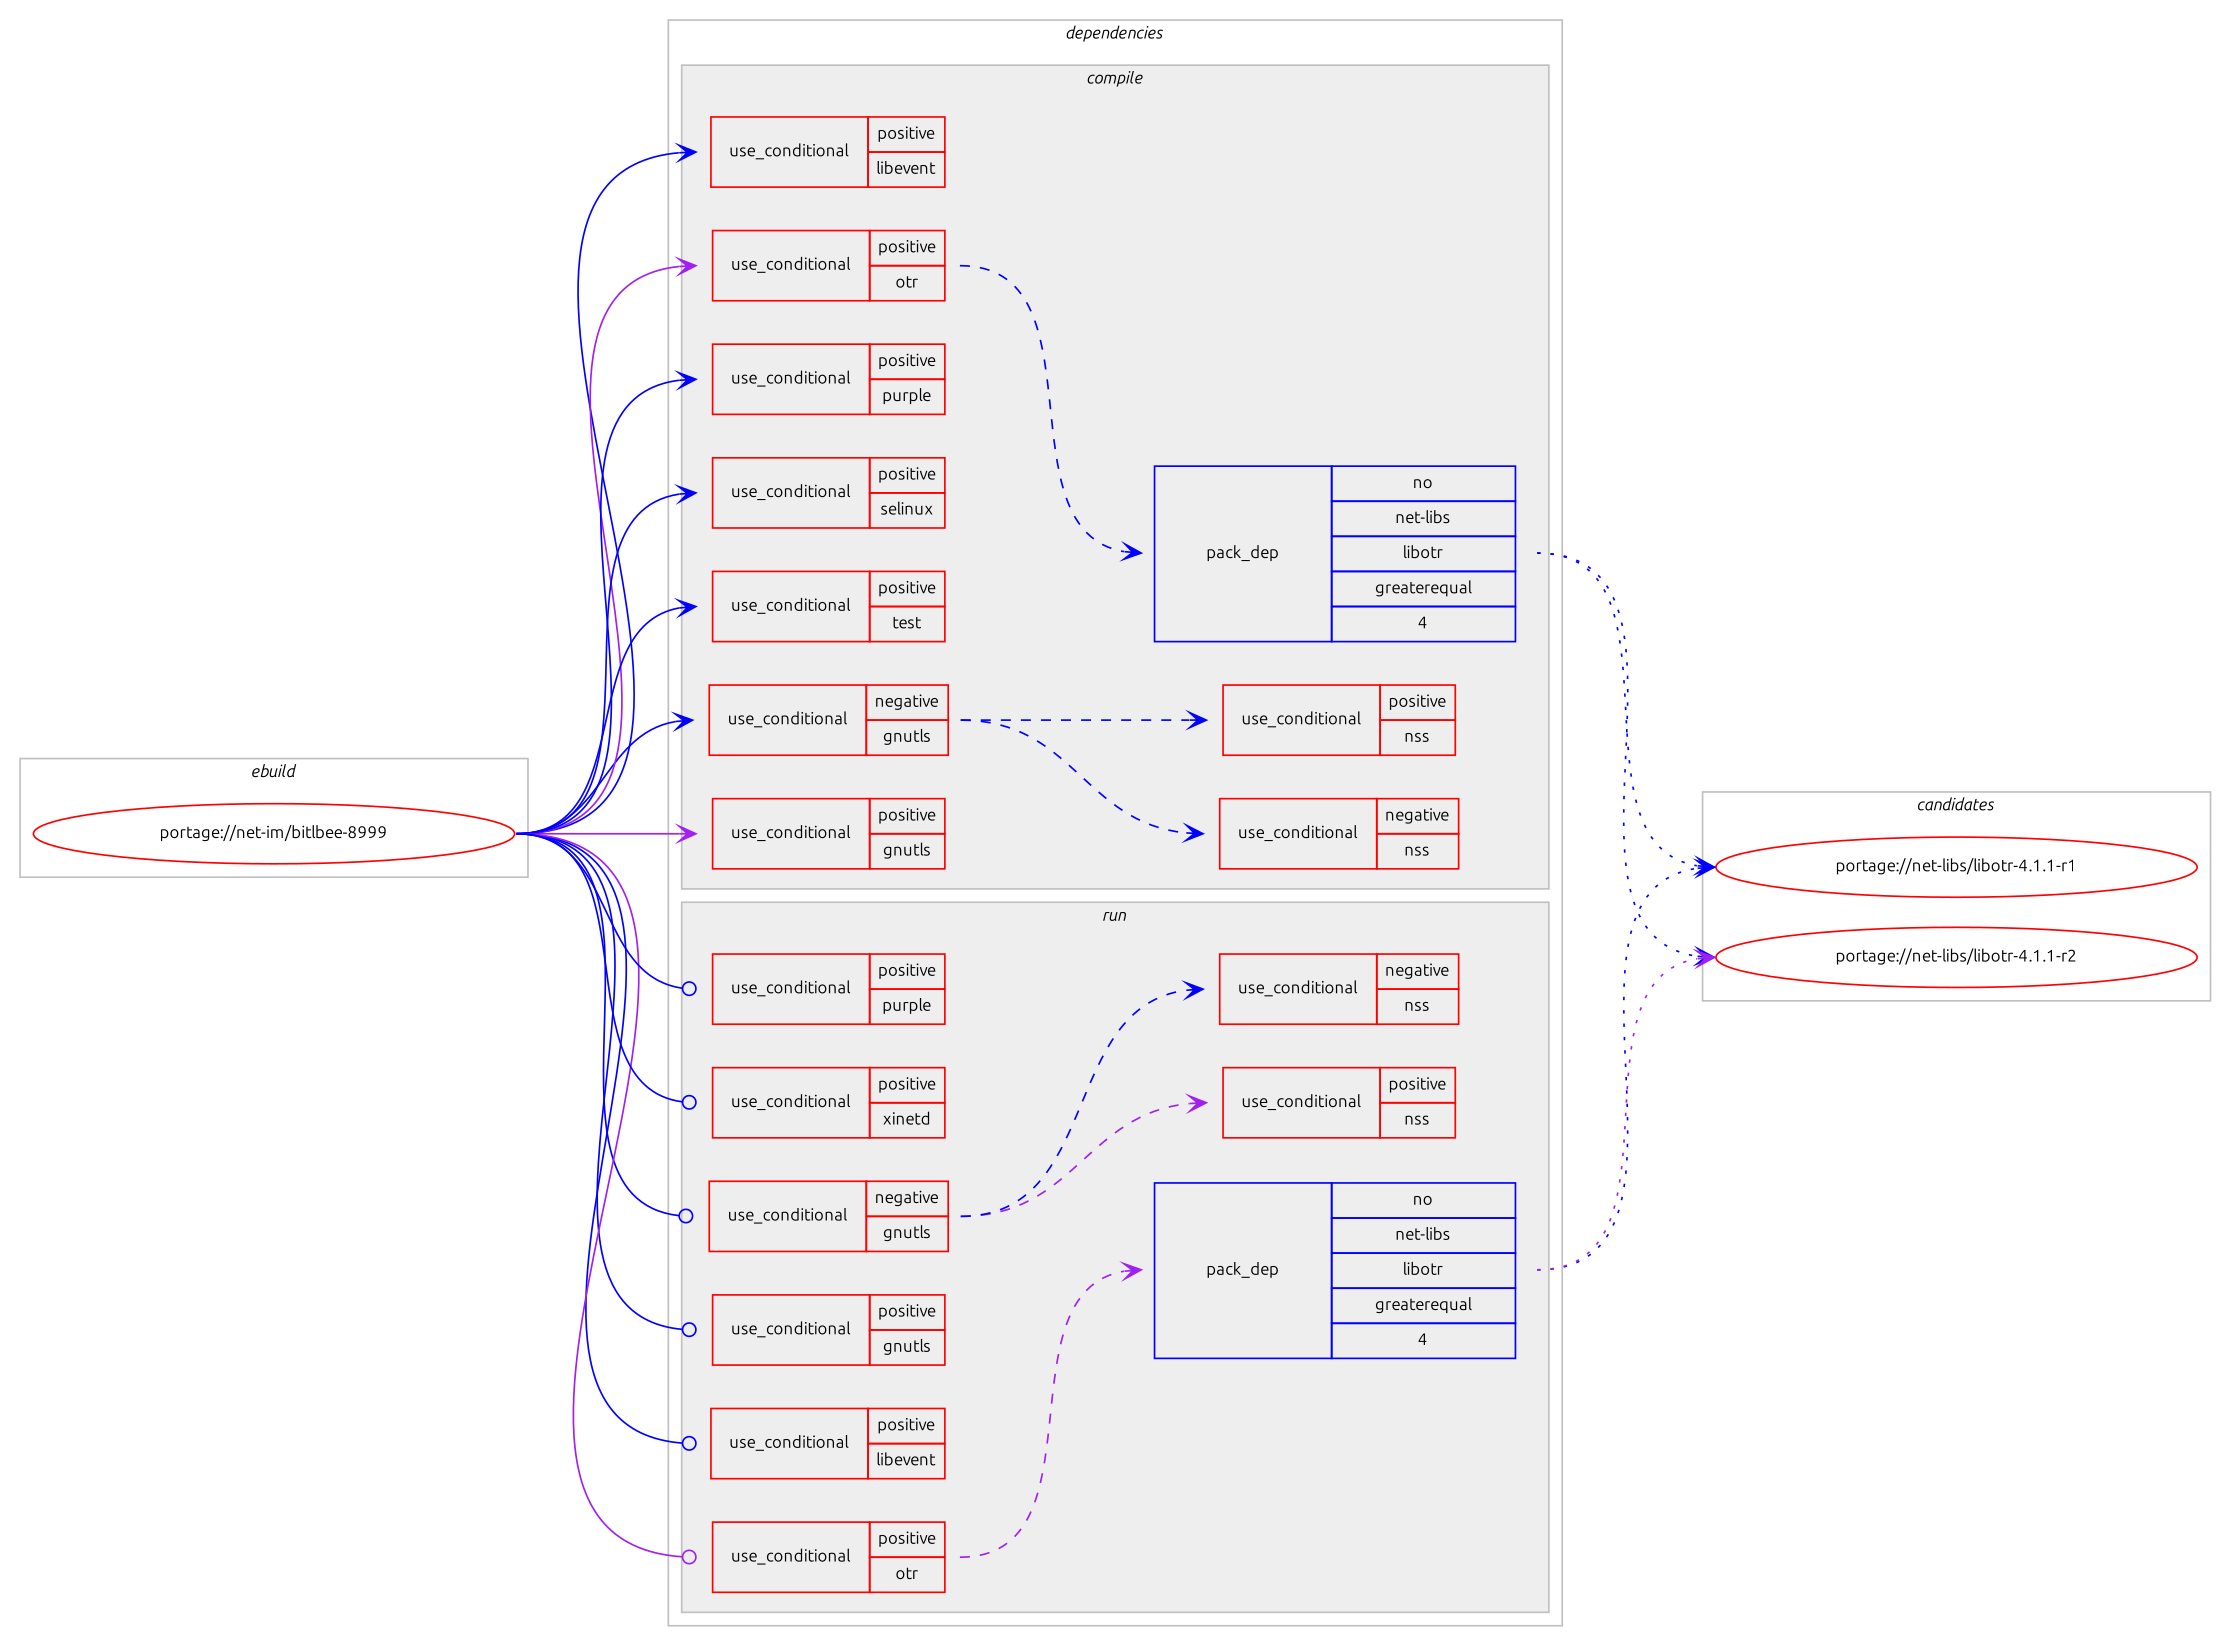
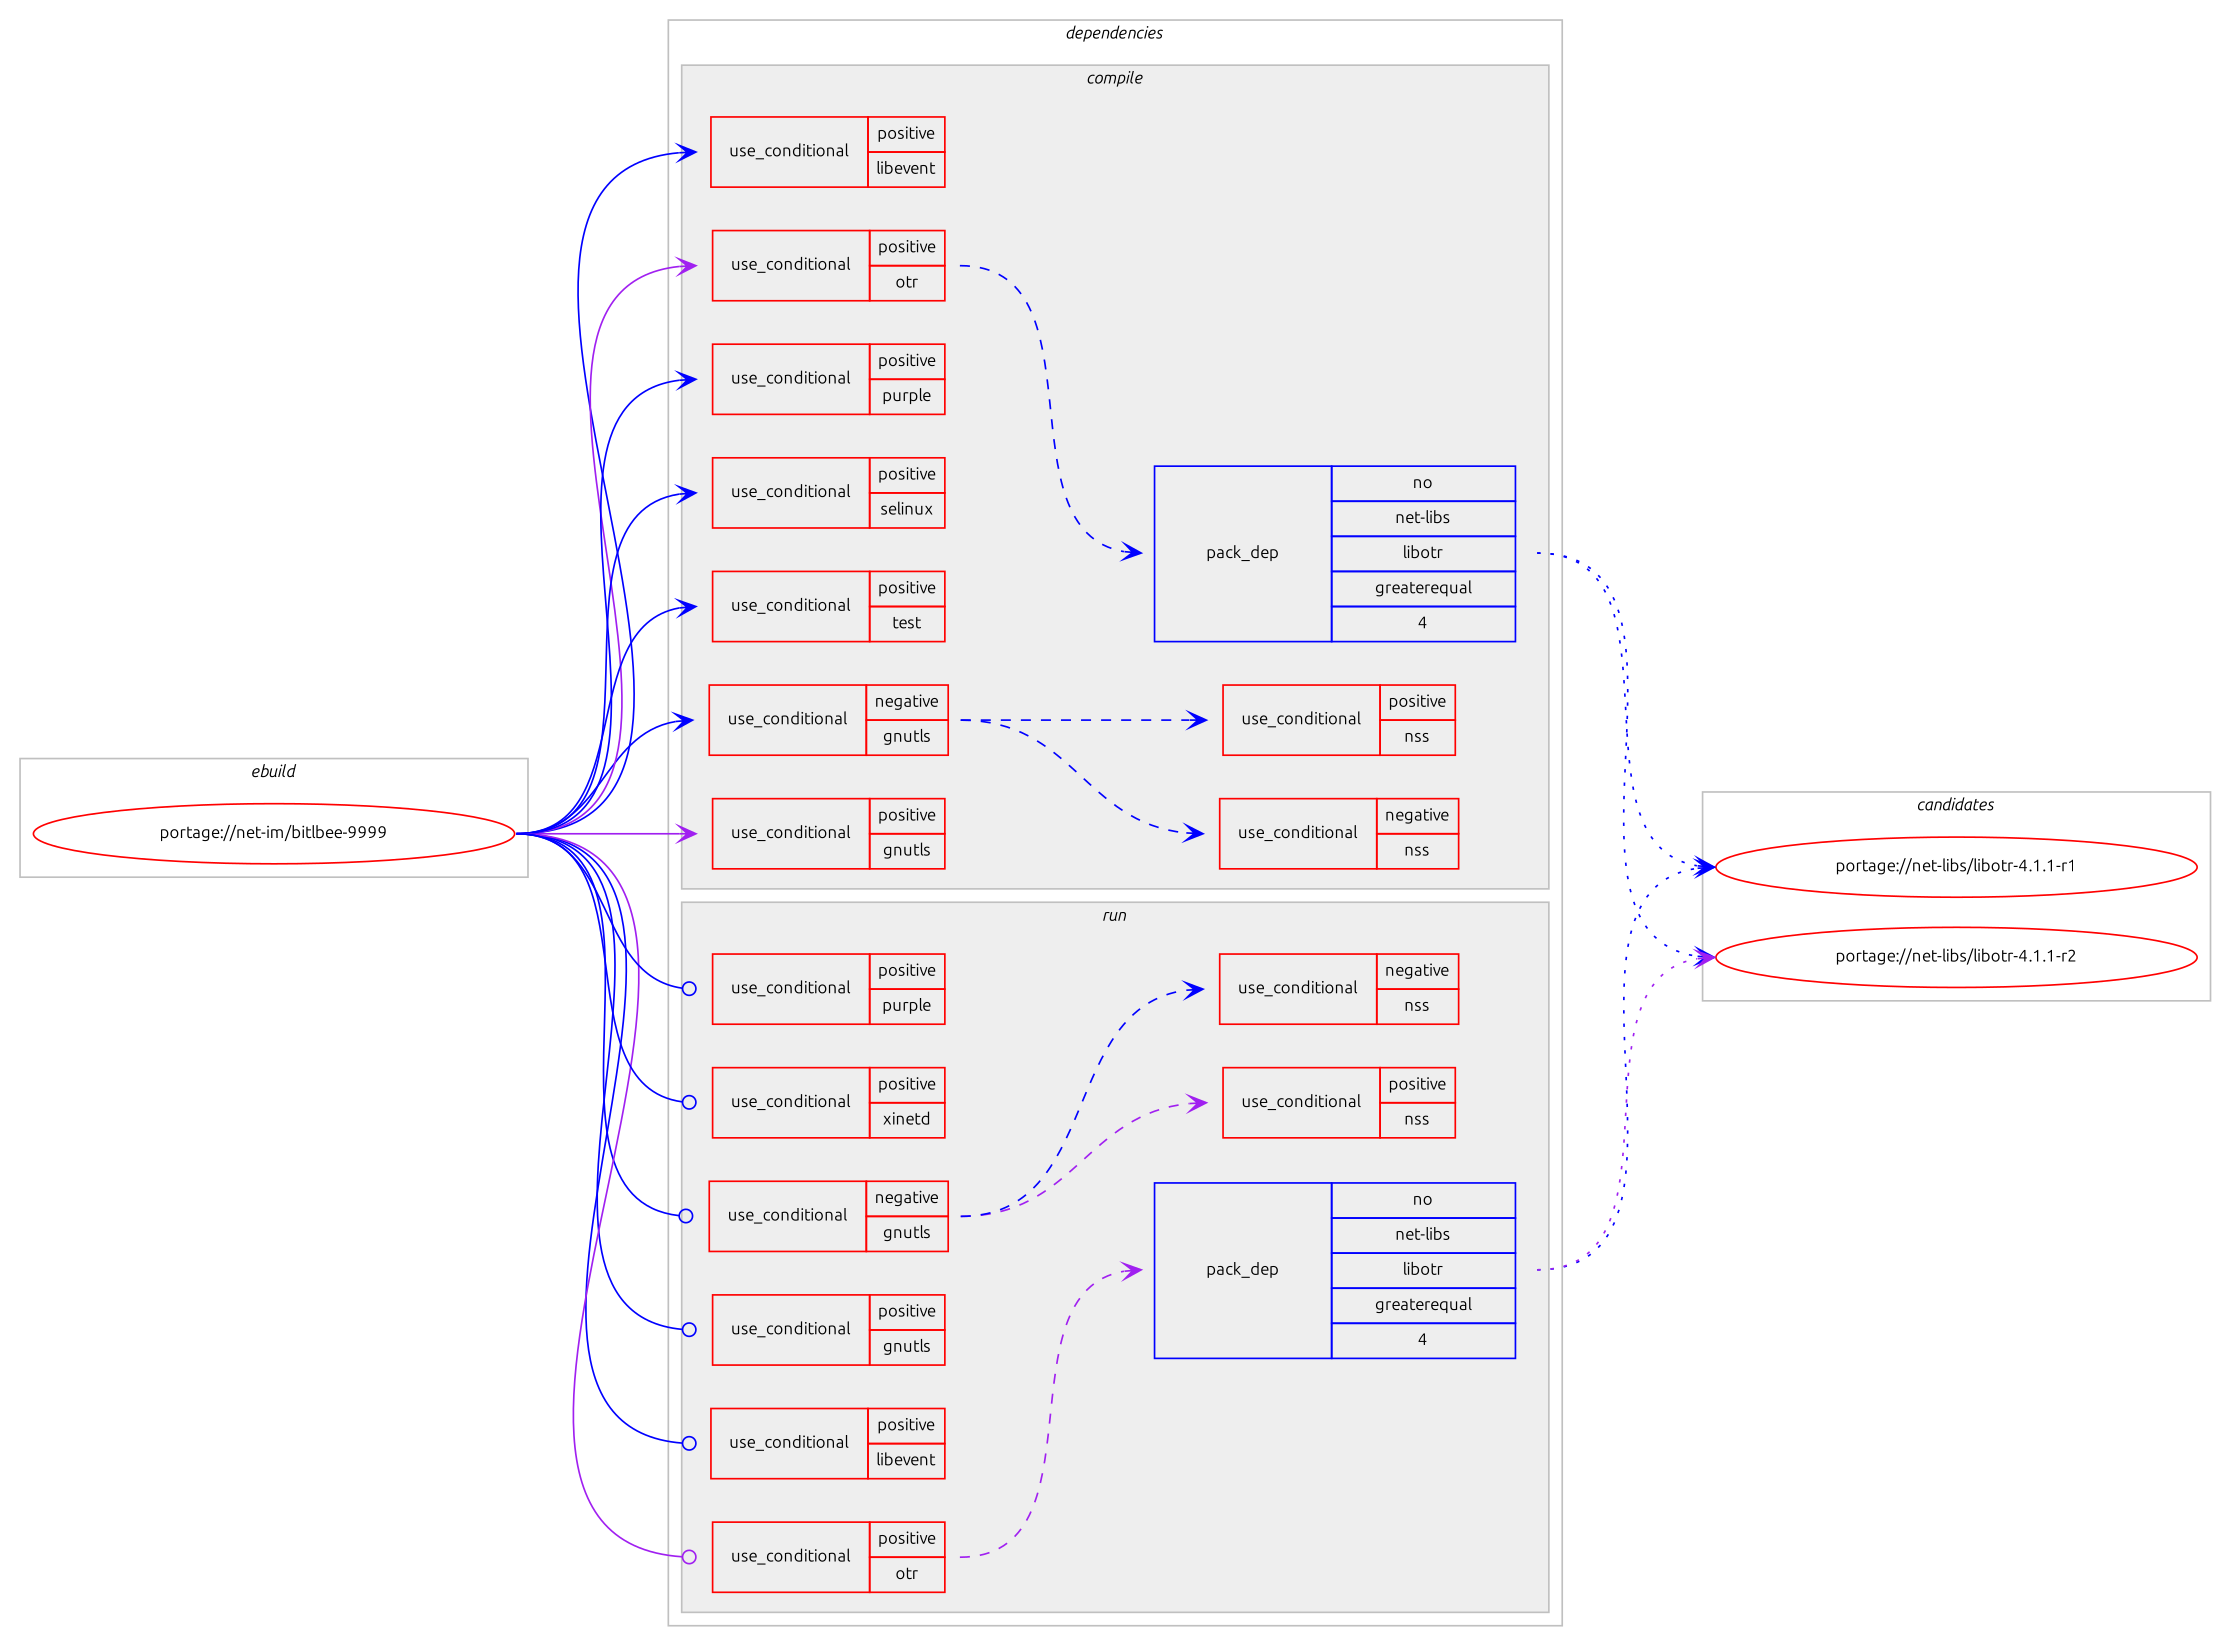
(274, 834) -> (274, 834)
